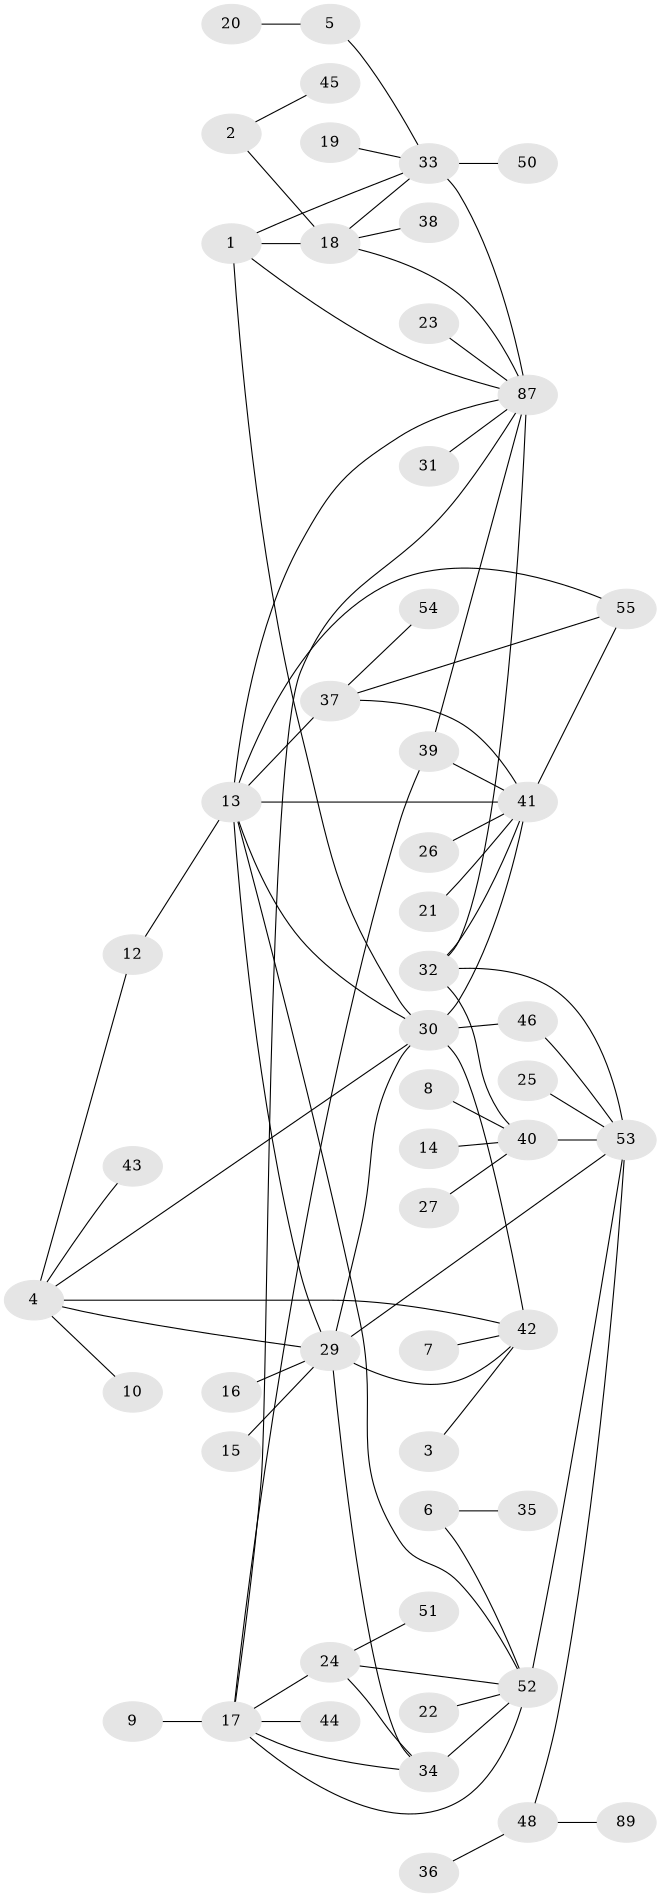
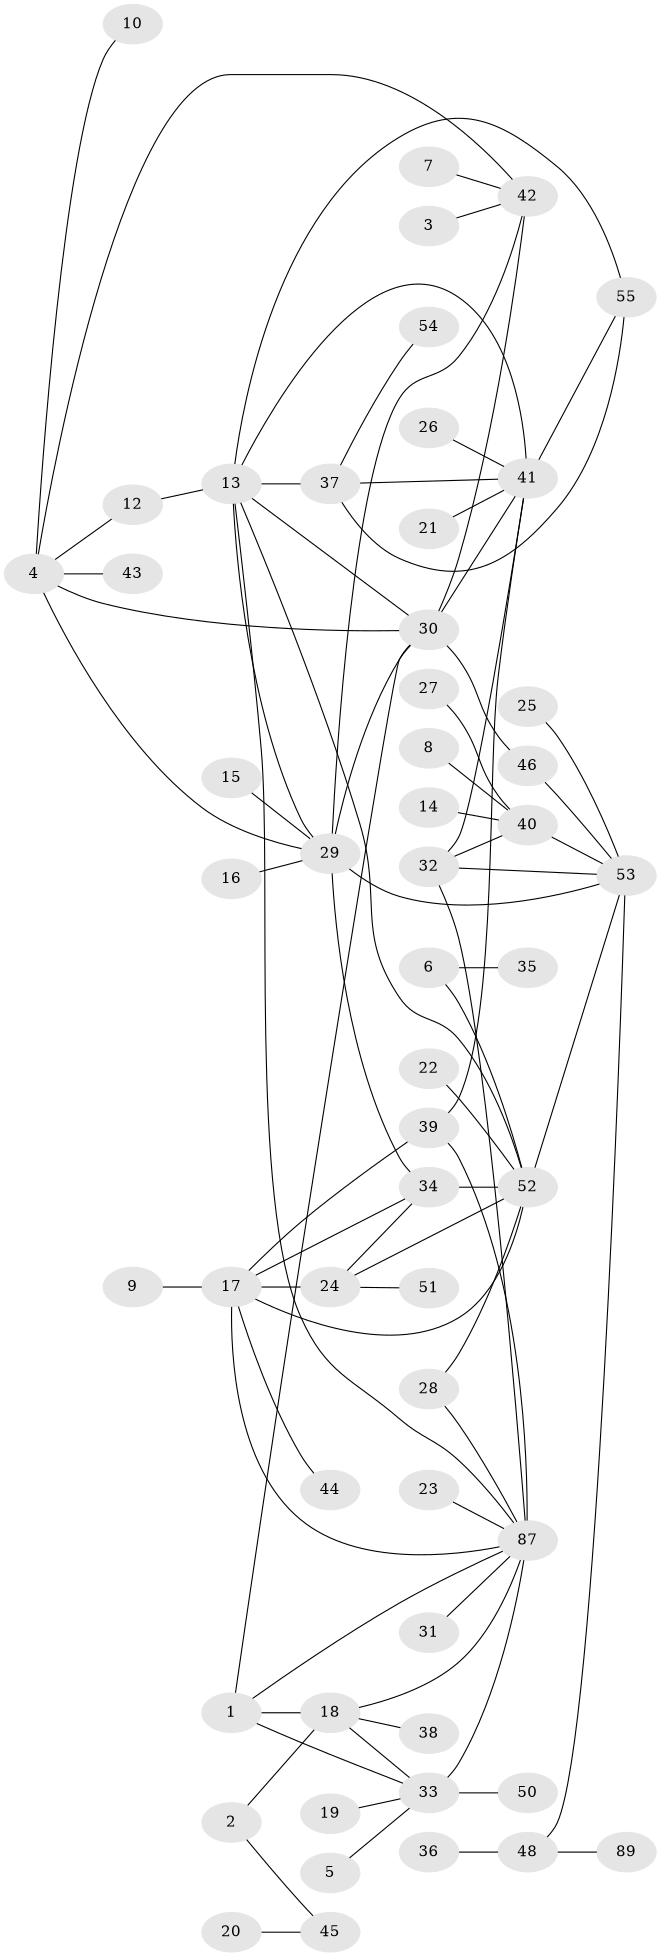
(281, 24) -> (281, 1932)
none -> (429, 1389)
